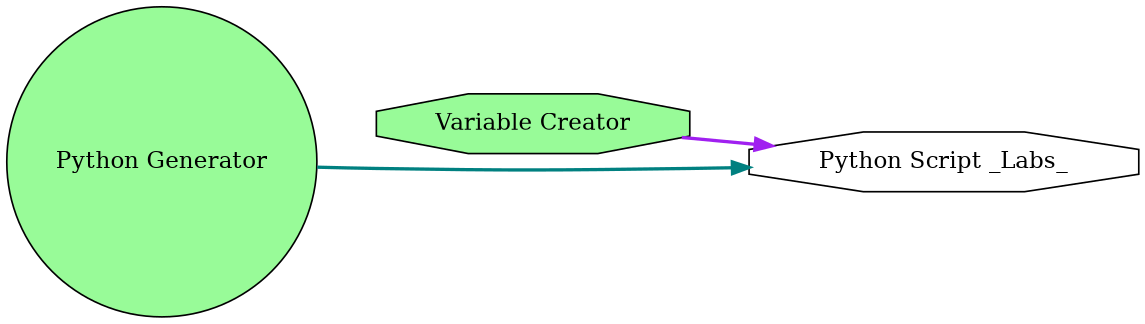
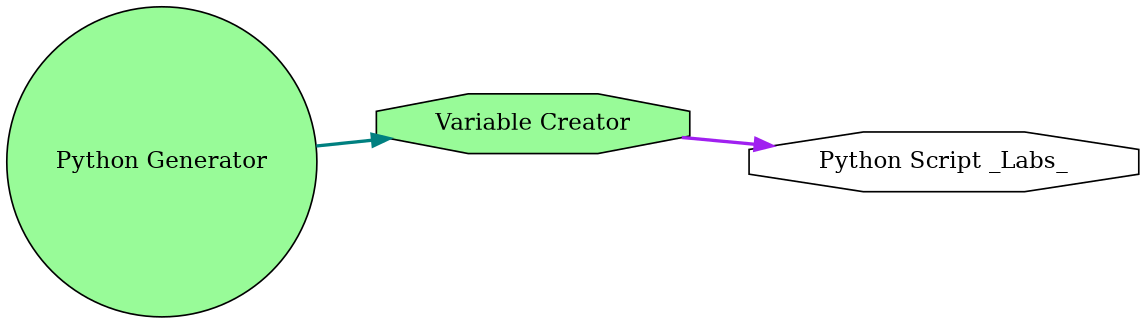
(525, 170) -> (344, 143)
